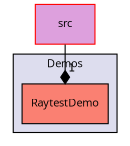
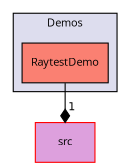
(65, 61) -> (65, 99)
